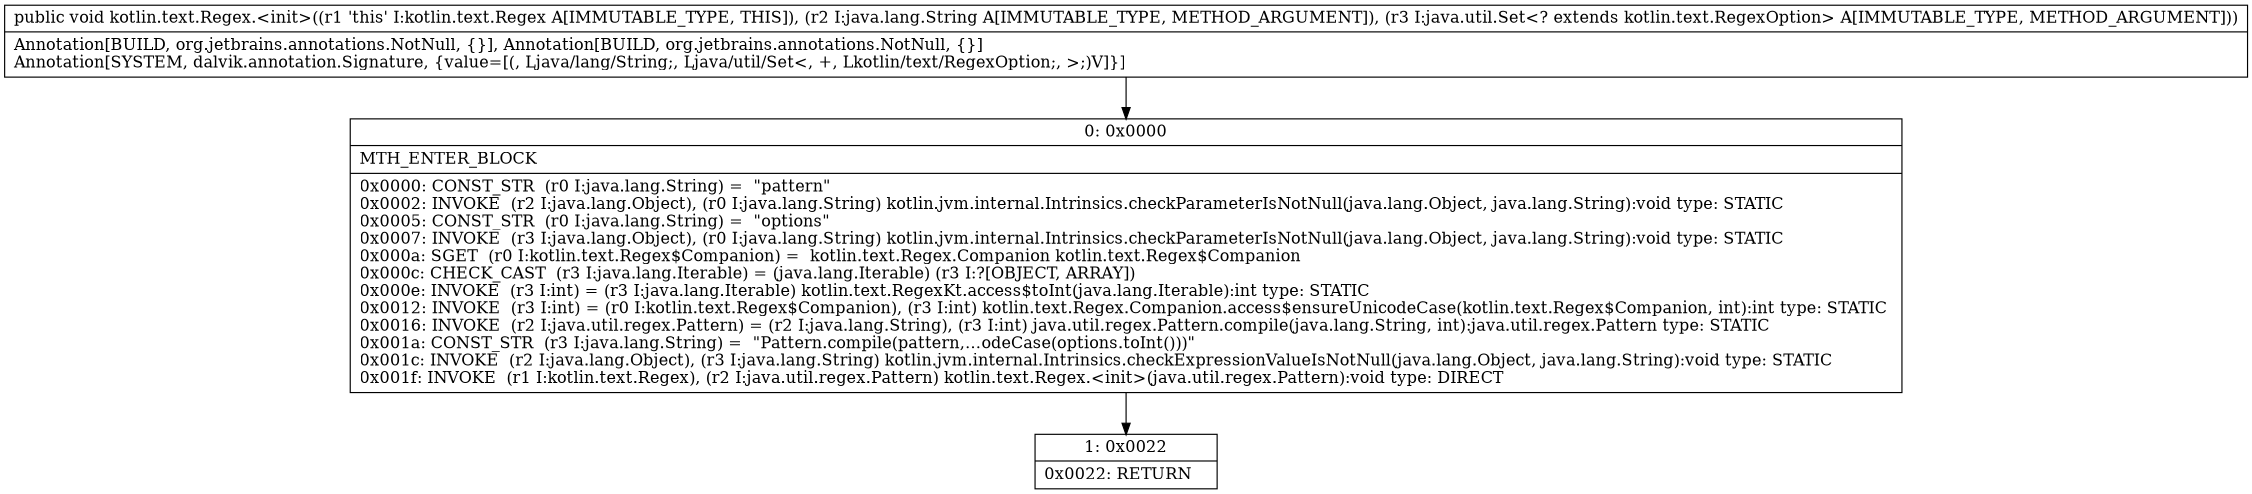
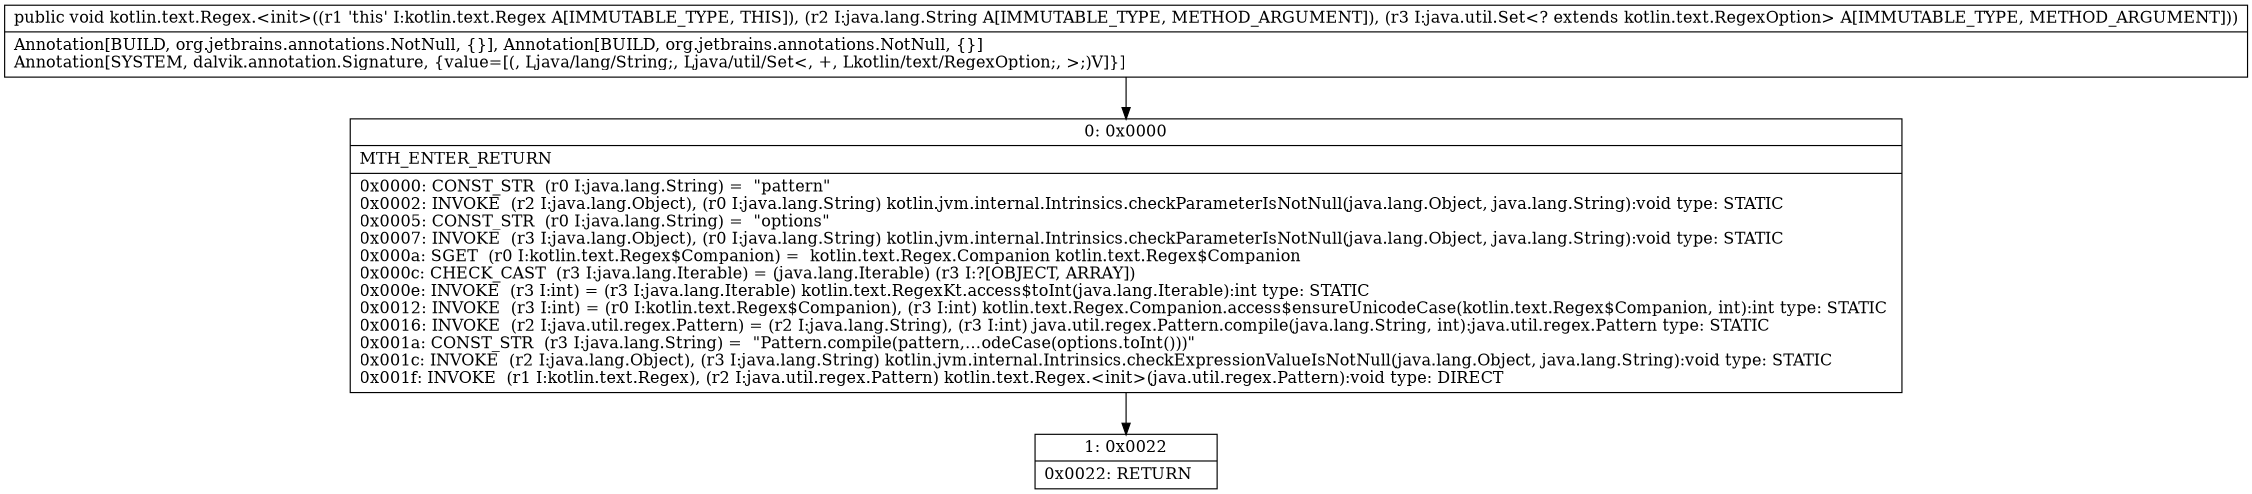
(449, 159) -> (456, 159)
